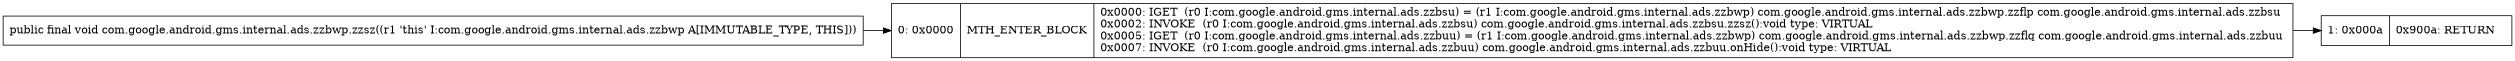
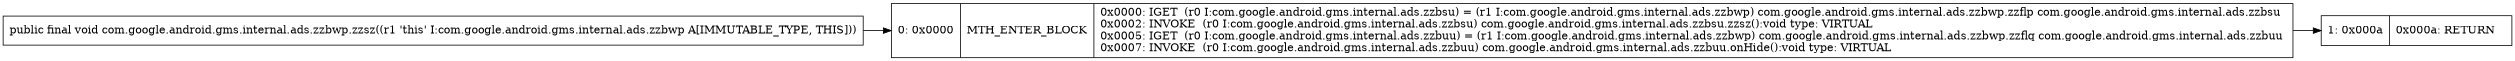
(2451, 30) -> (2451, 30)
